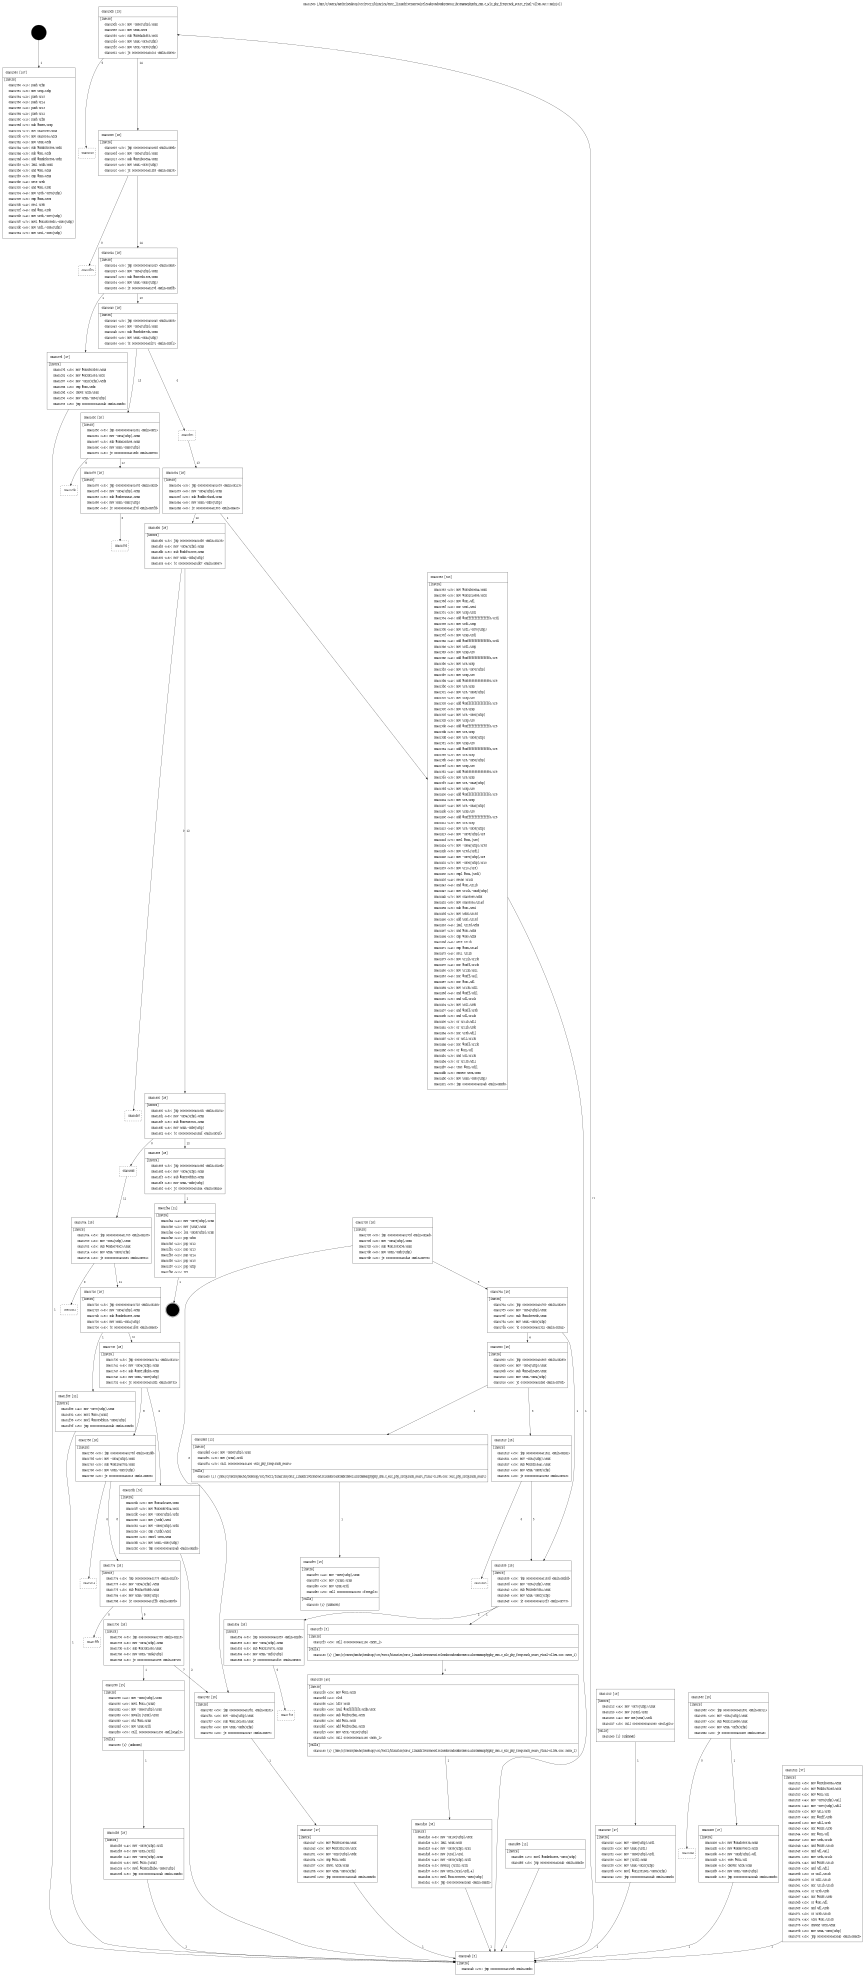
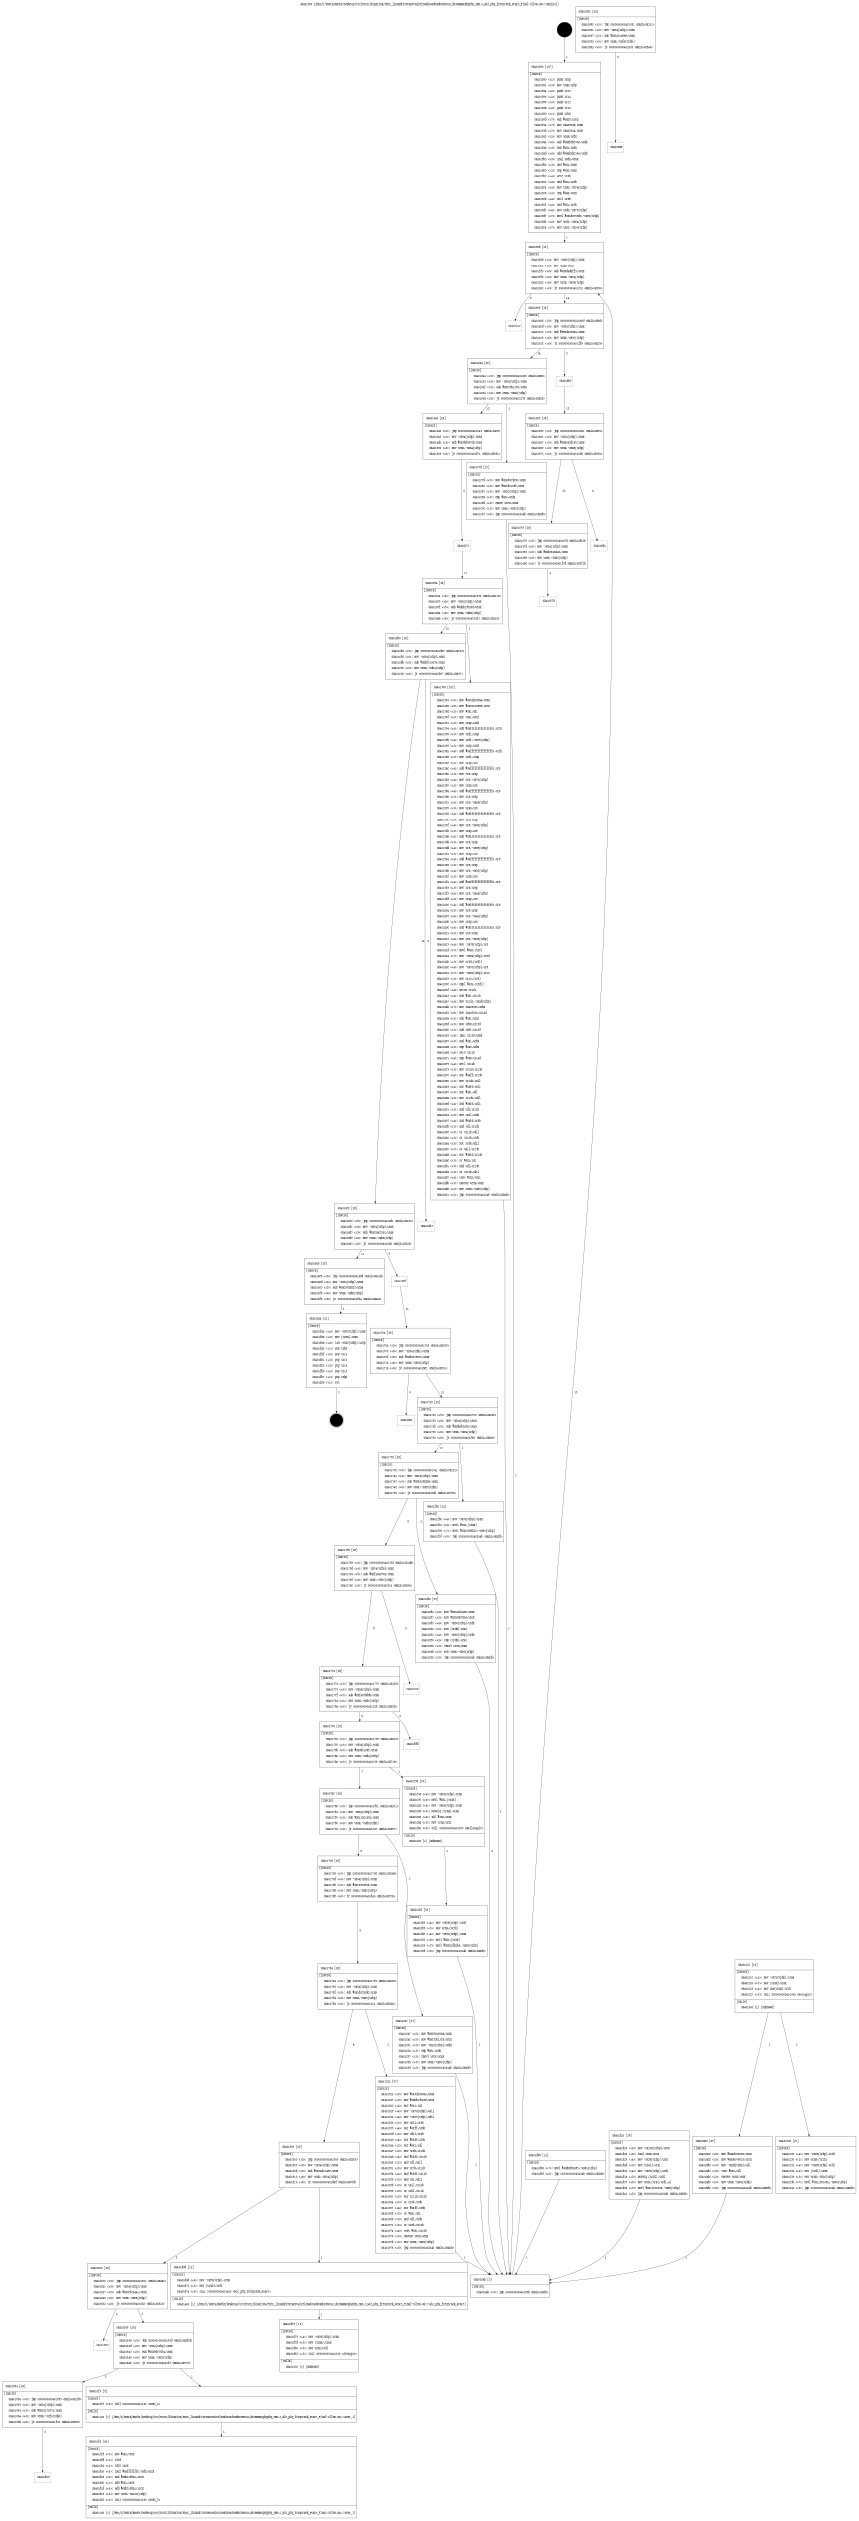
none -> (565, 237)
(134, 380) -> (565, 399)
(185, 1418) -> (359, 1844)
(575, 1447) -> (376, 2042)
(733, 1781) -> (754, 2074)
(447, 1787) -> none
(600, 1942) -> none
